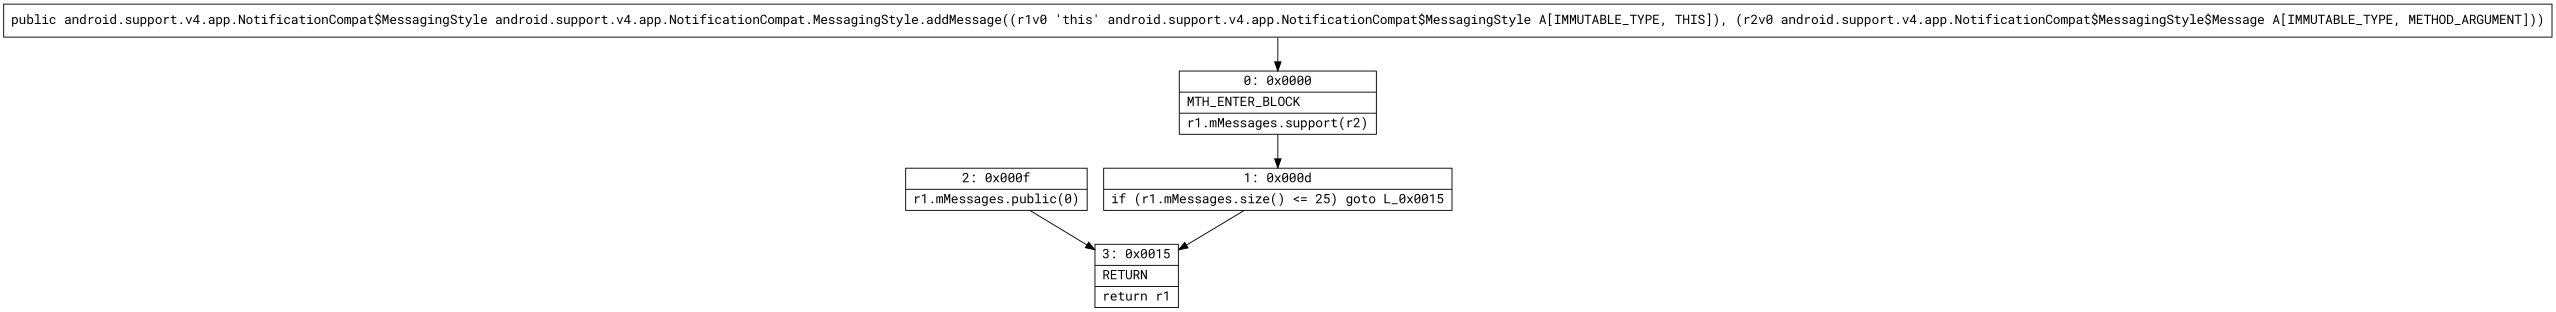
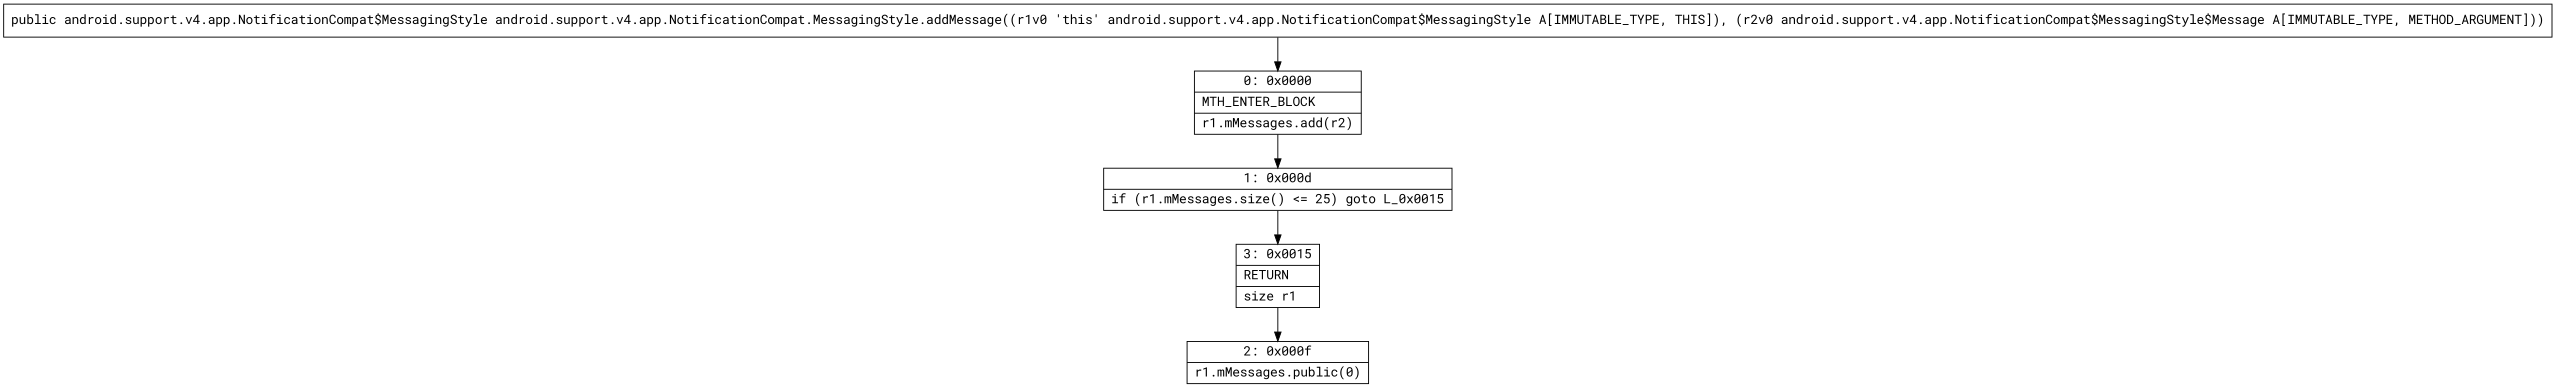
(1278, 123) -> (1278, 123)
(1058, 228) -> (1278, 320)
(1137, 297) -> (1270, 297)
